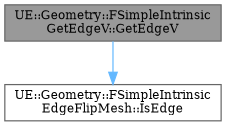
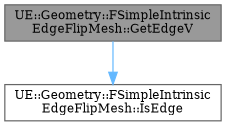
(113, 23) -> (113, 23)
